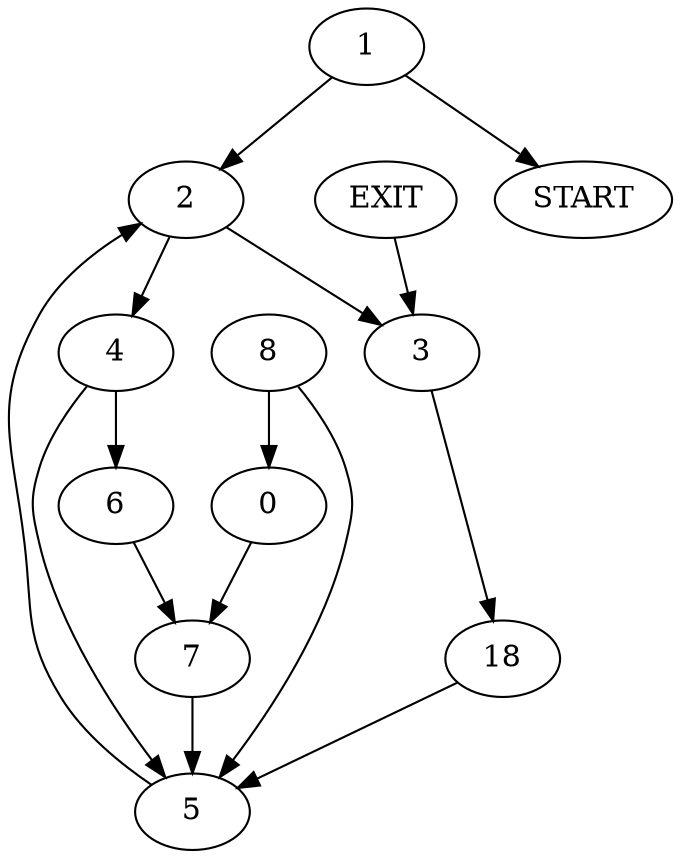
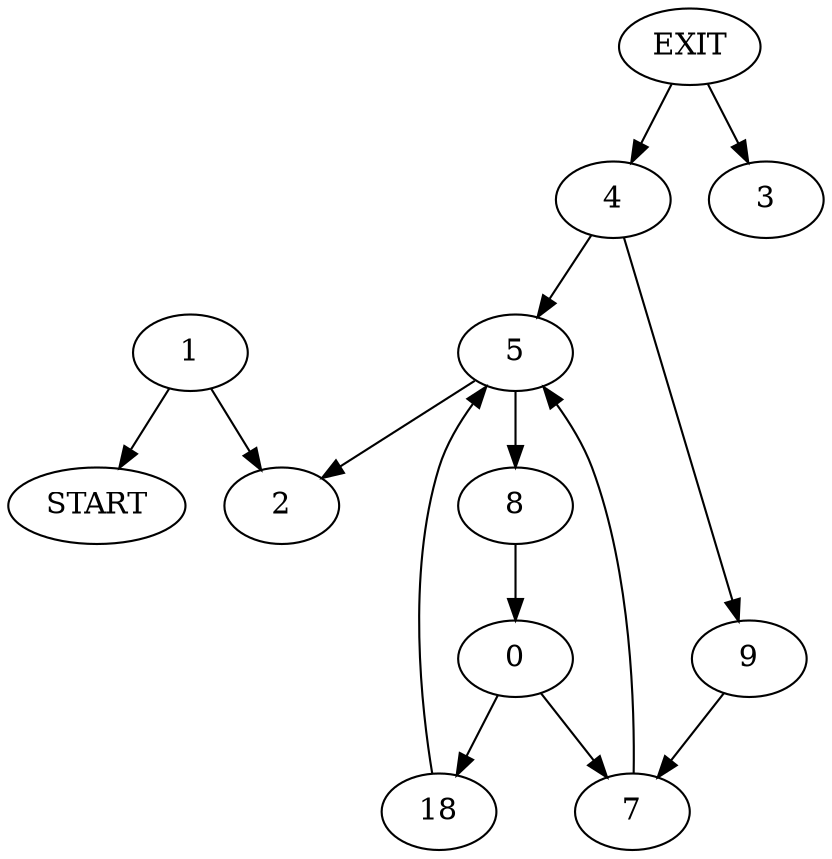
(156, 267) -> (656, 114)
(295, 270) -> none
(460, 495) -> (482, 726)
(116, 506) -> (749, 659)
(335, 579) -> (516, 419)
